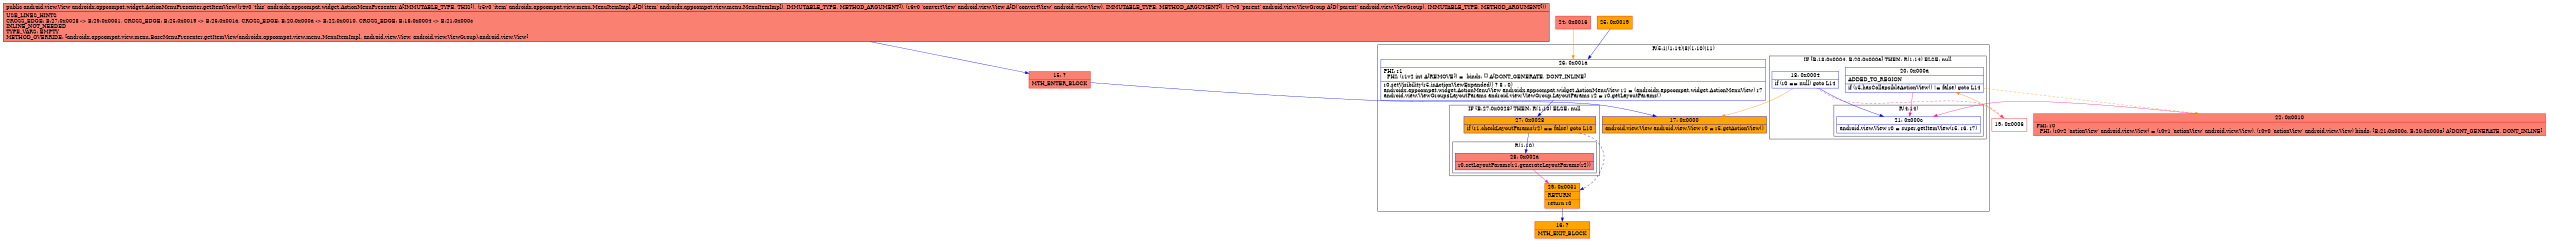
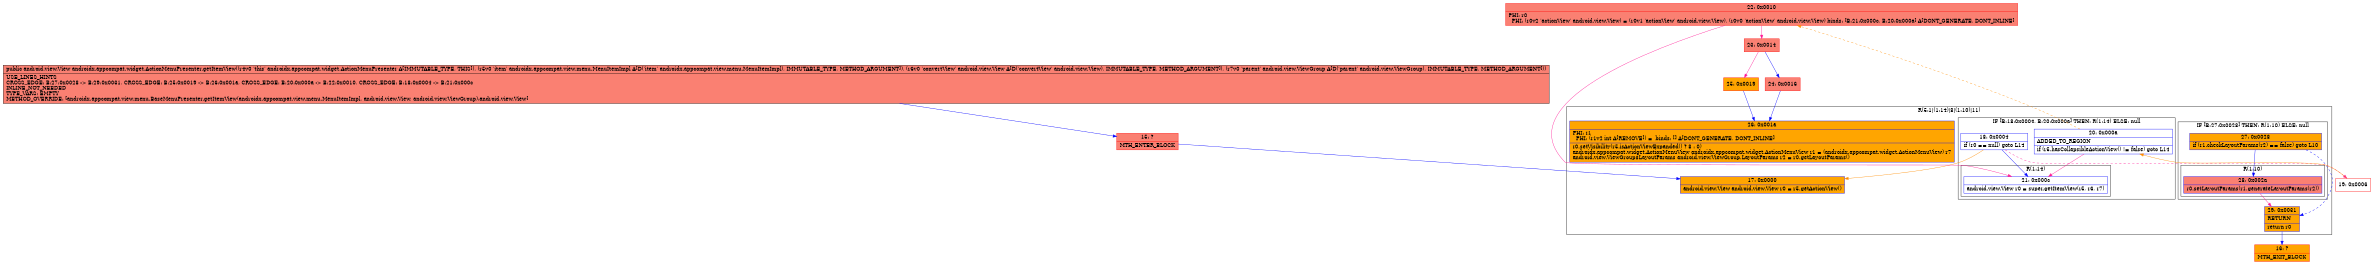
(1573, 42) -> (1776, 104)
none -> (1762, 45)
(1573, 80) -> (1762, 142)
(1546, 107) -> none
(1909, 109) -> (2036, 169)
(1562, 196) -> (2282, 219)
